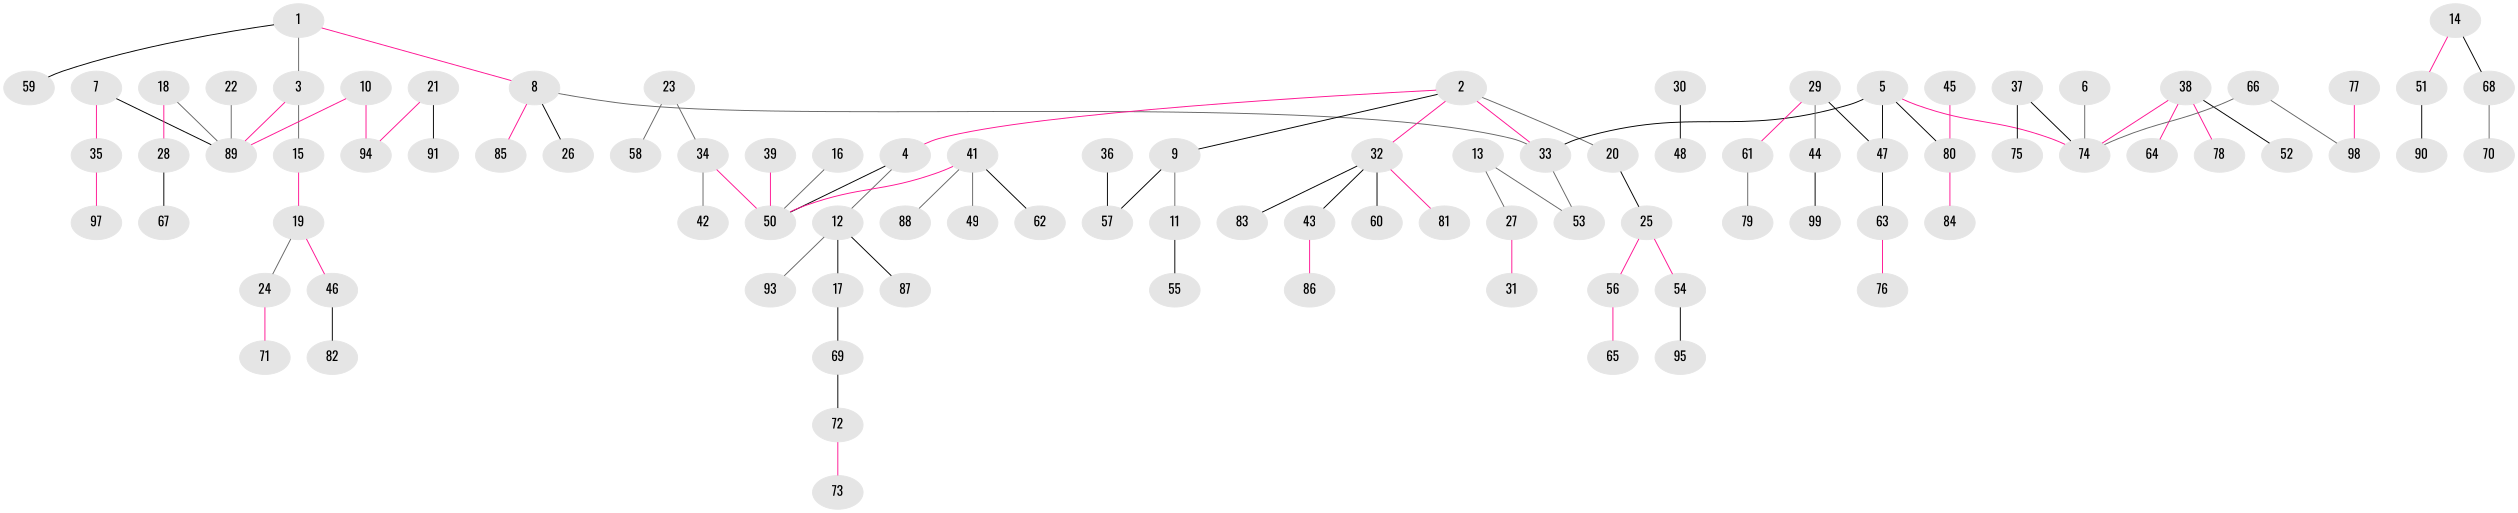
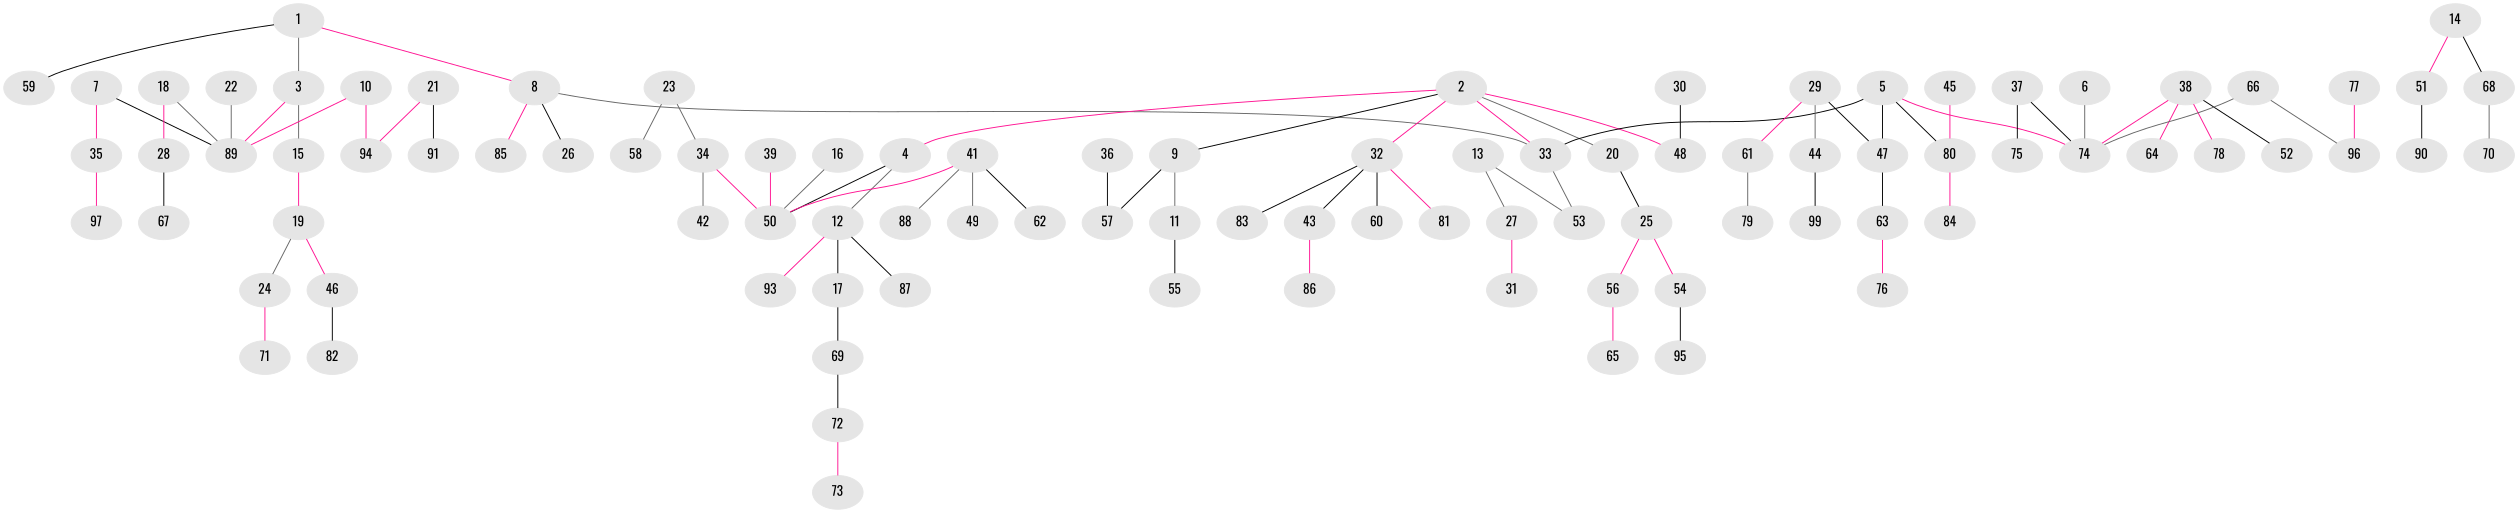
none -> (1574, 116)
(2354, 155) -> (2354, 155)
(804, 256) -> (804, 256)
